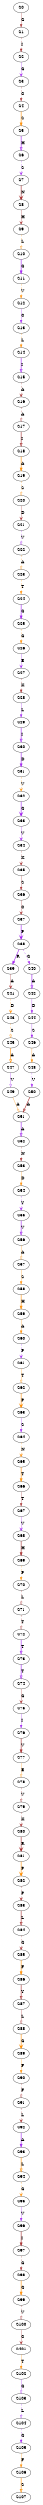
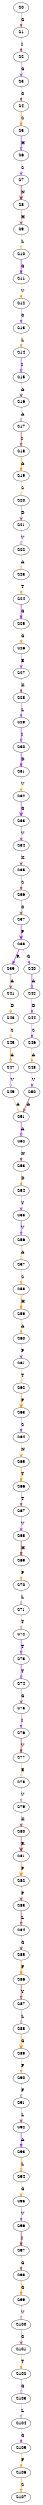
(21, 2349) -> (21, 2349)
